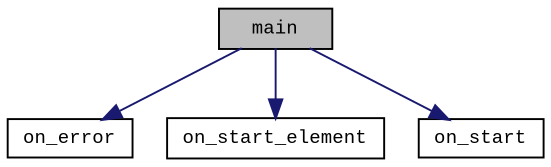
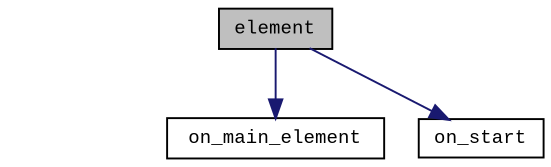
(276, 29) -> (276, 29)
(70, 138) -> none
(276, 138) -> (276, 138)
